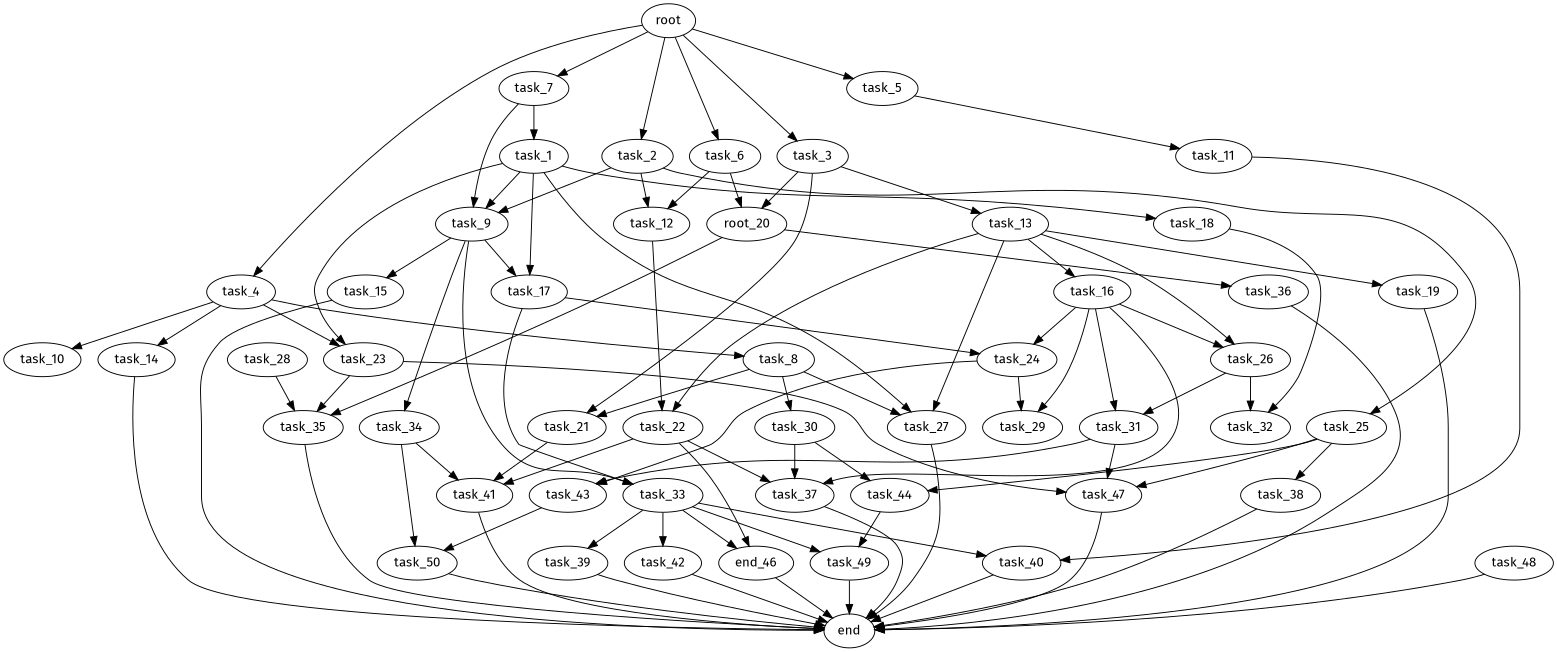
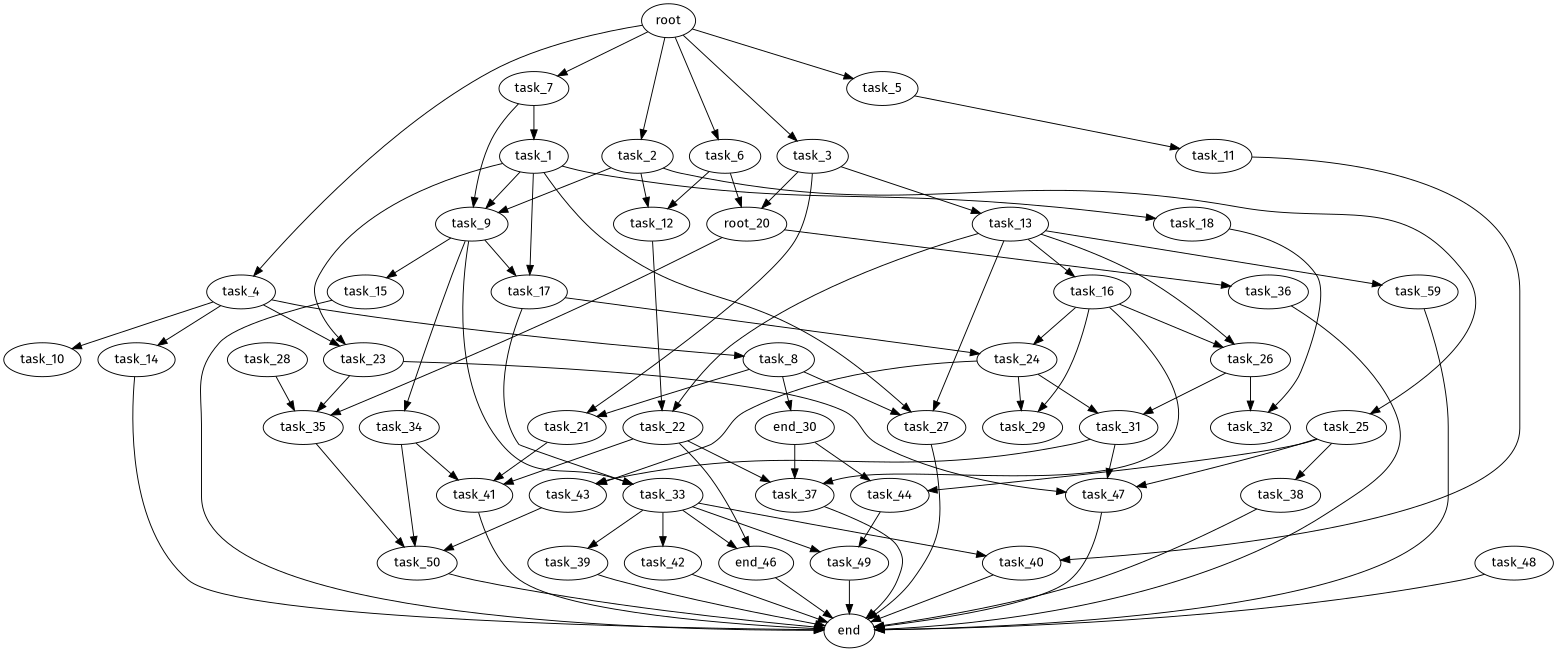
(1418, 292) -> (1418, 292)
(1105, 355) -> (1064, 391)
(795, 428) -> (795, 428)
(514, 607) -> (357, 492)
